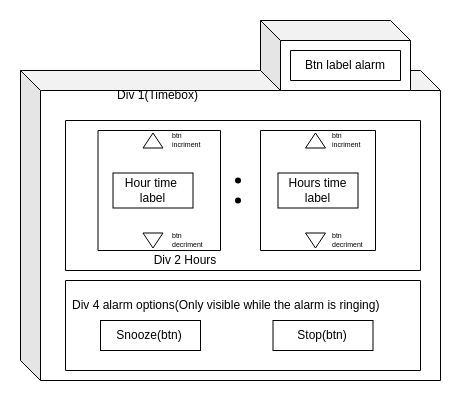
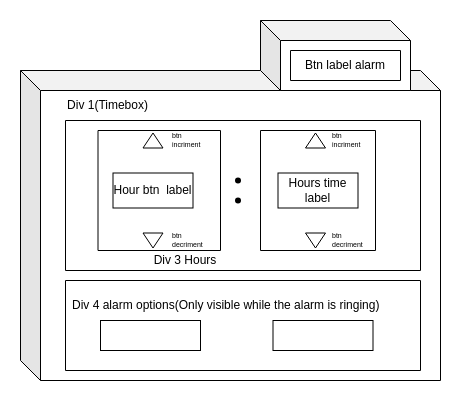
(158, 96) -> (108, 106)
(153, 191) -> (153, 191)
(186, 261) -> (186, 261)
(150, 336) -> none
(322, 336) -> none
